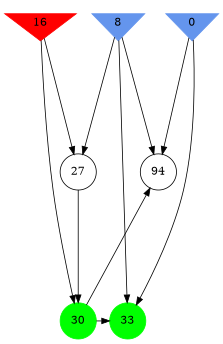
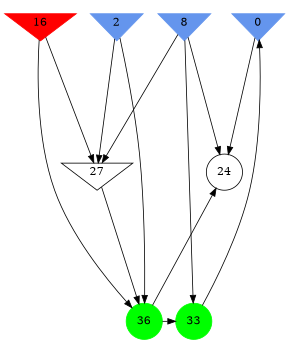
none -> (117, 23)
(78, 172) -> (97, 172)
(158, 172) -> (224, 172)
(187, 173) -> (251, 181)
(78, 321) -> (144, 321)
